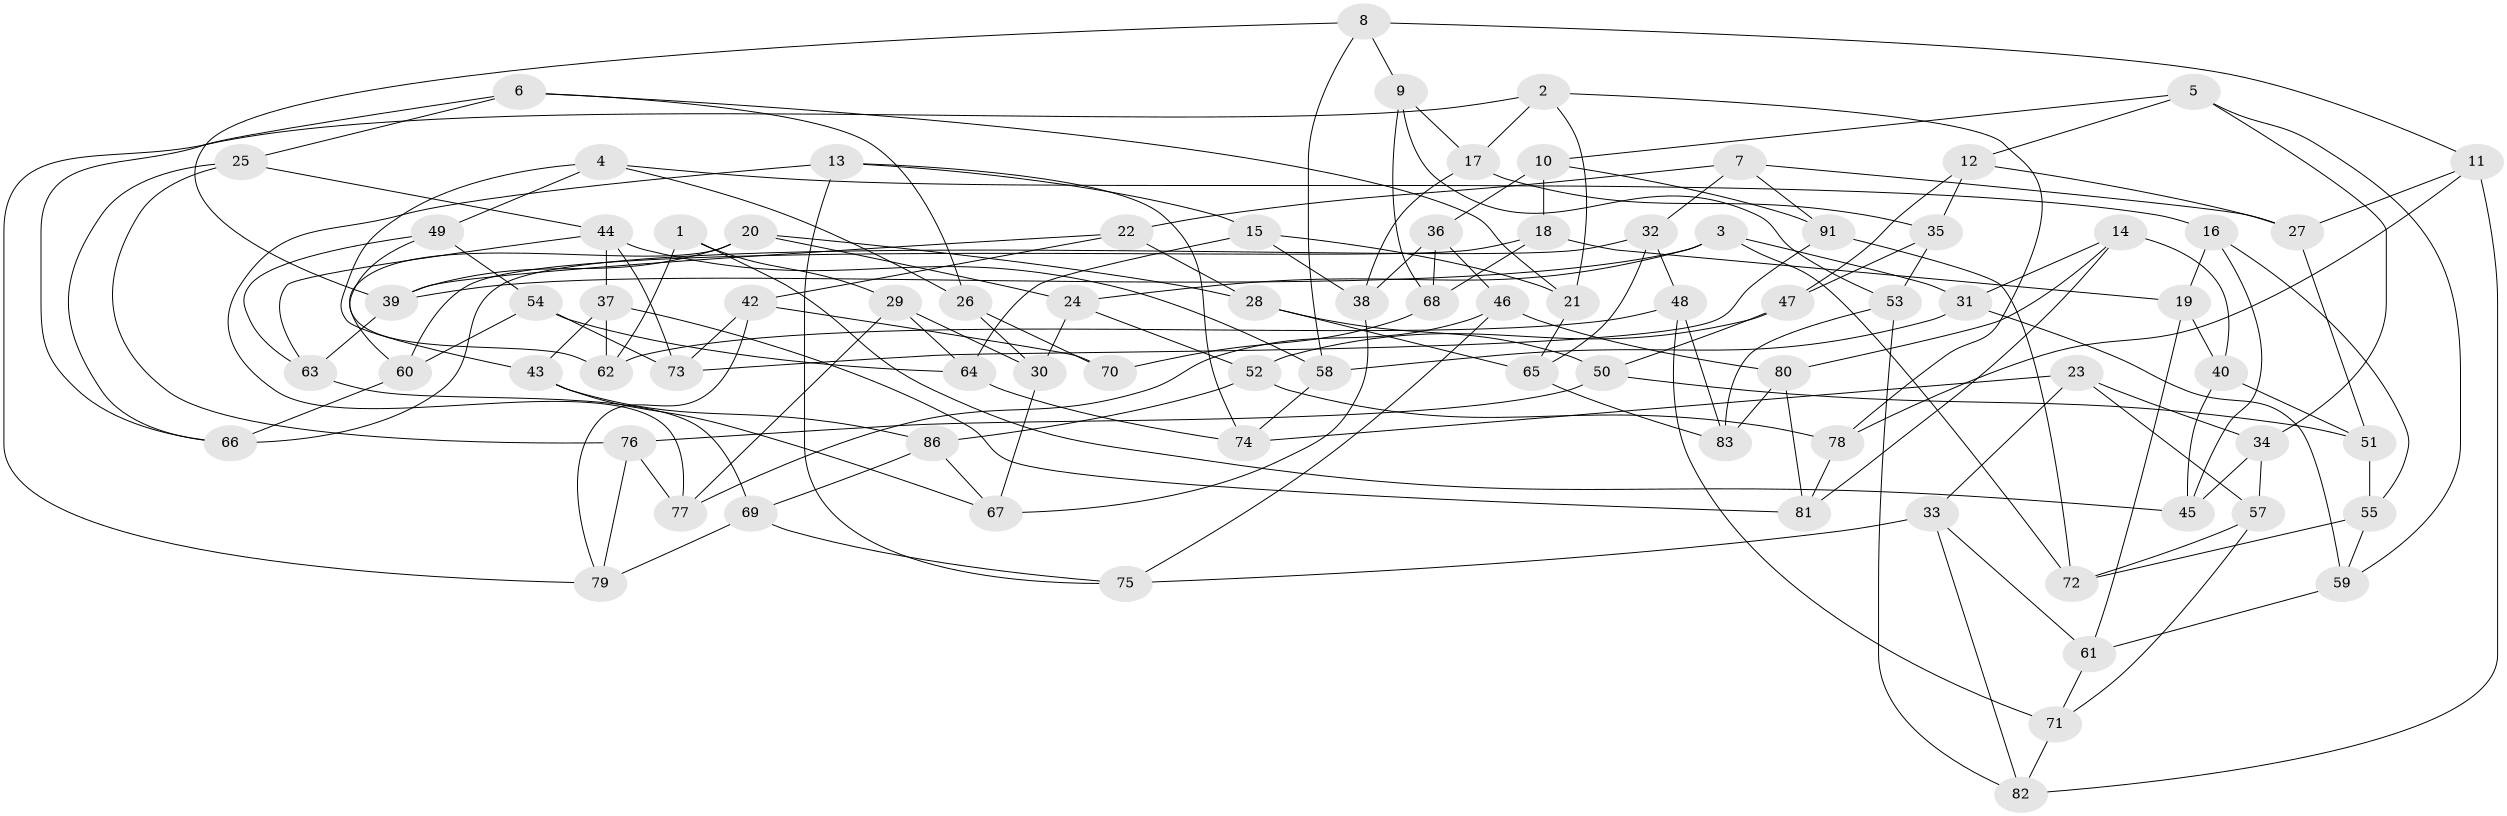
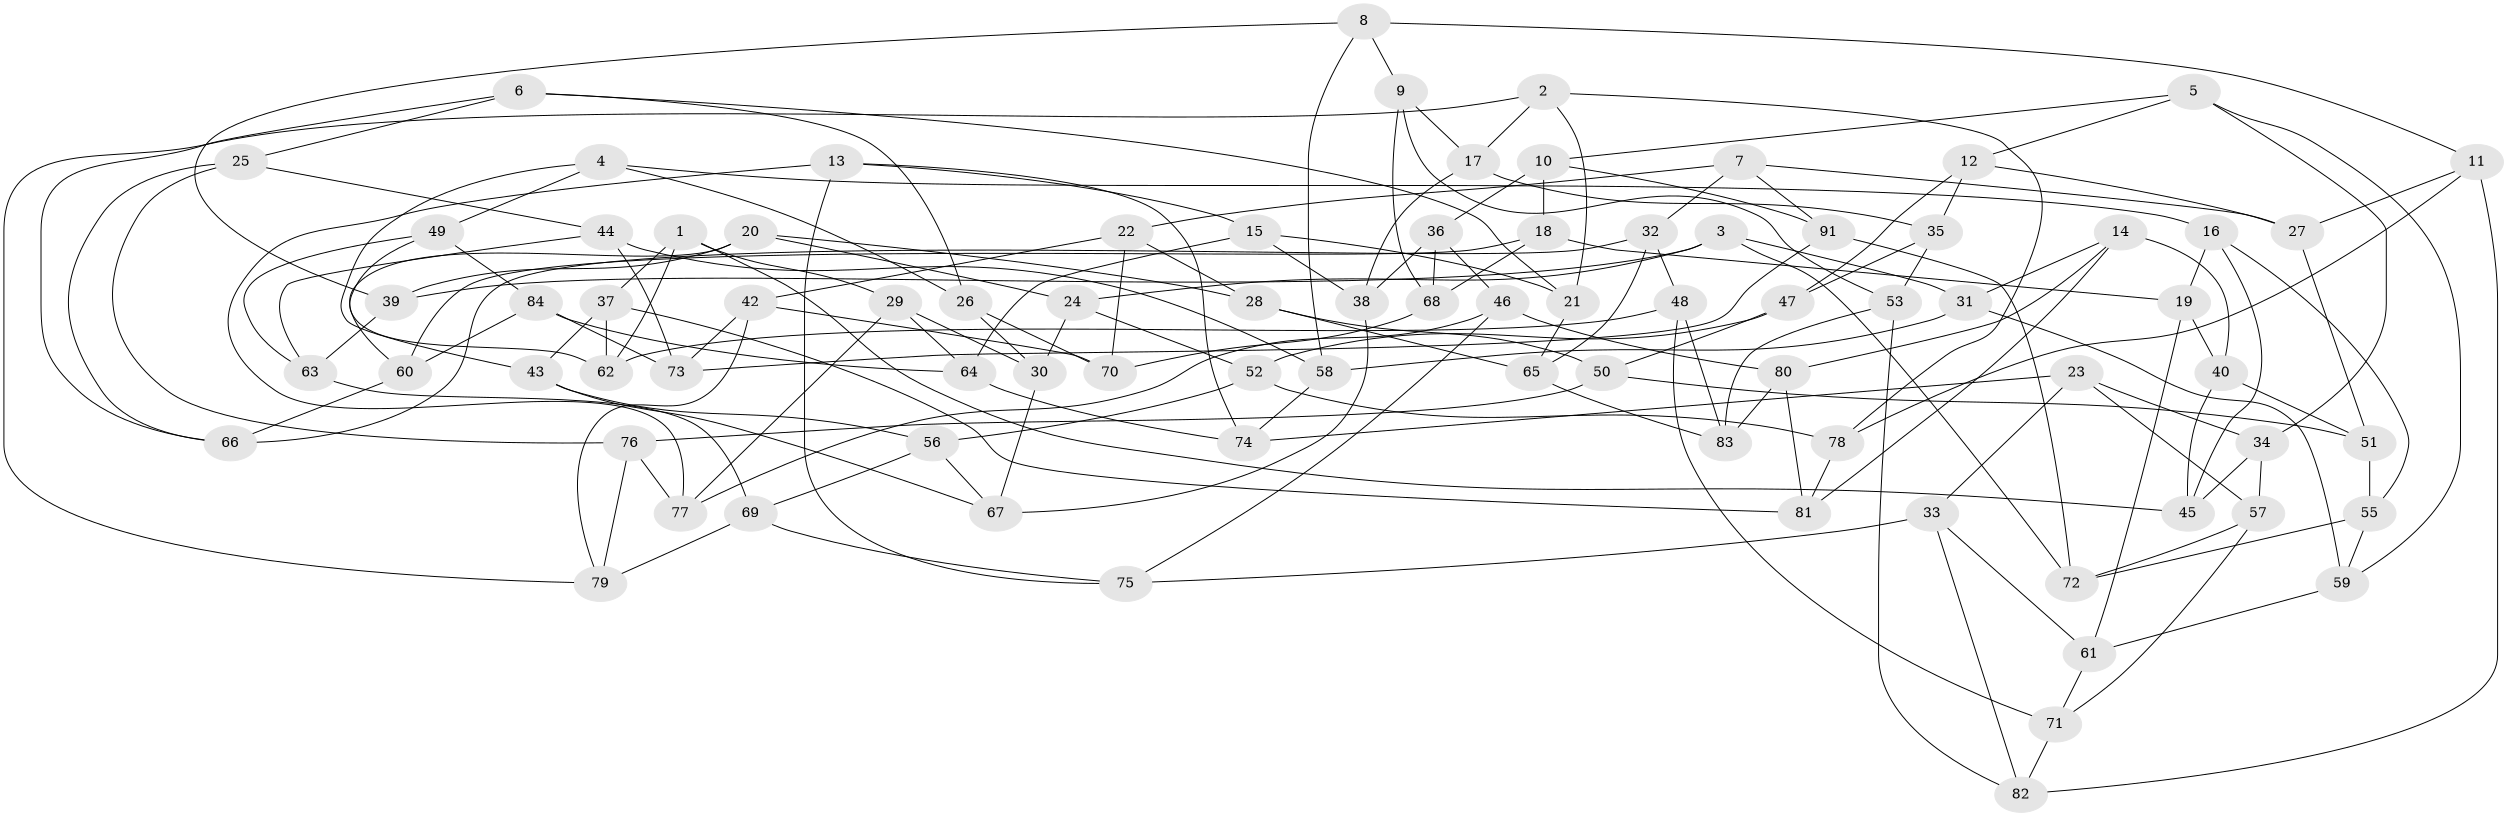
(755, 256) -> (1118, 303)
(606, 268) -> (643, 268)
(536, 303) -> (536, 303)
(932, 443) -> (932, 443)
